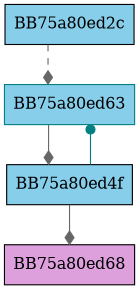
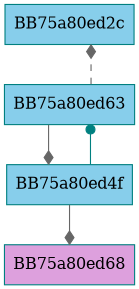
(70, 24) -> (70, 24)
(48, 58) -> (91, 71)
(70, 185) -> (70, 185)
(70, 265) -> (70, 265)
